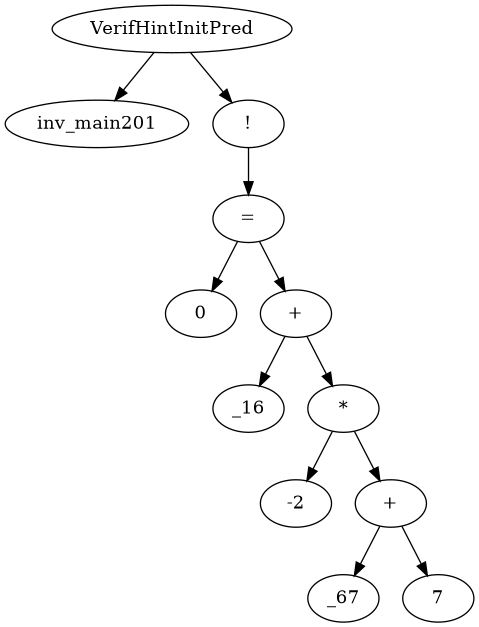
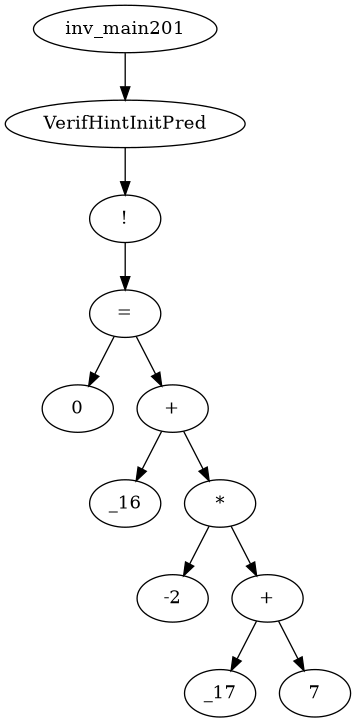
(139, 71) -> (125, 70)
(343, 598) -> (220, 693)
